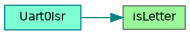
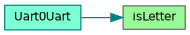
(43, 18) -> (43, 18)
